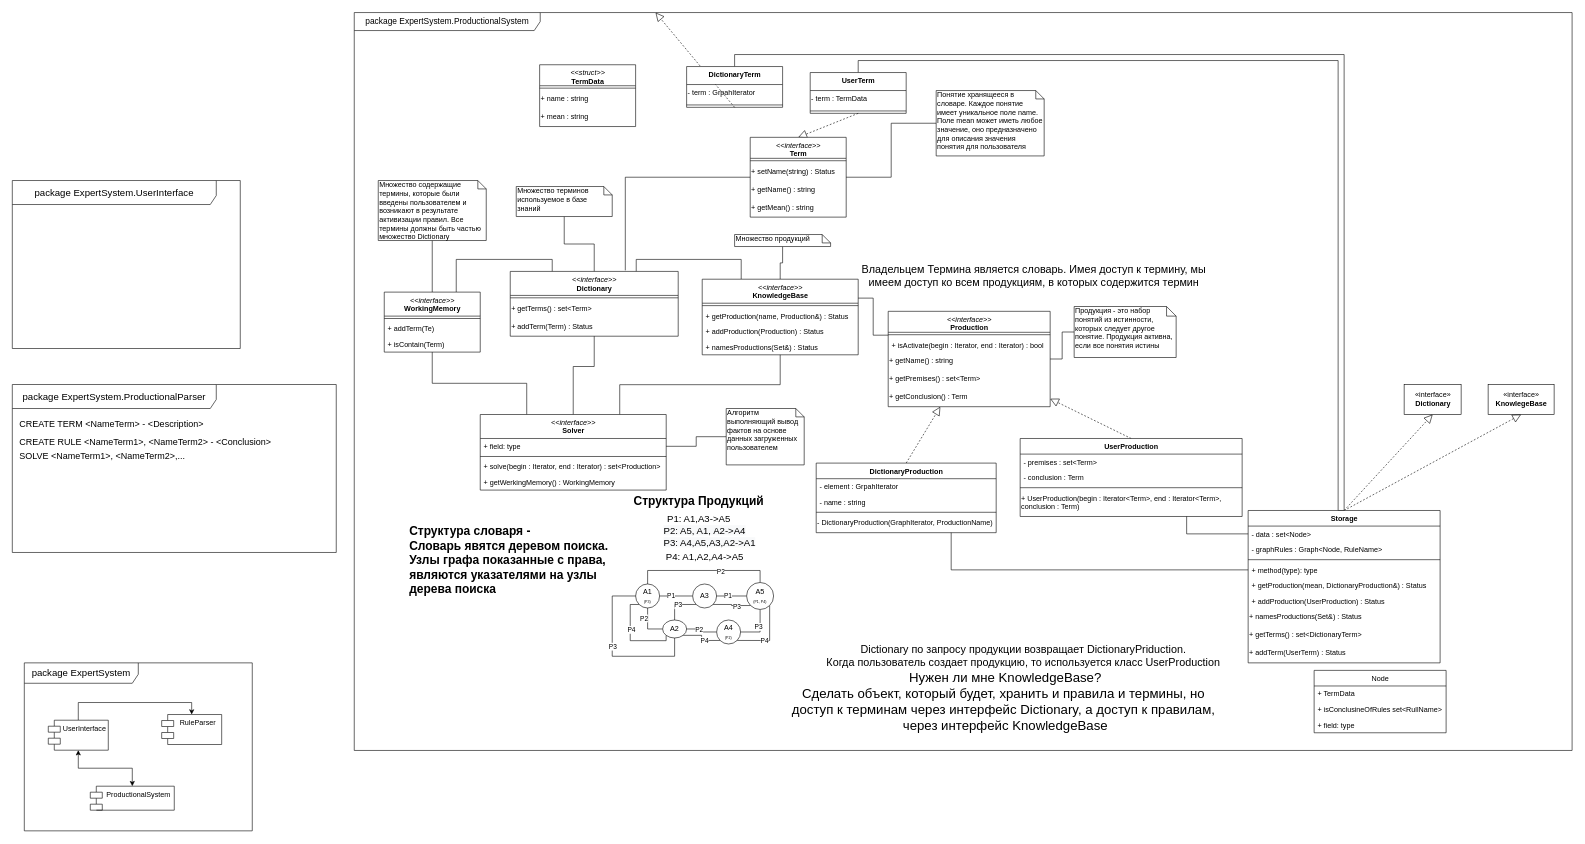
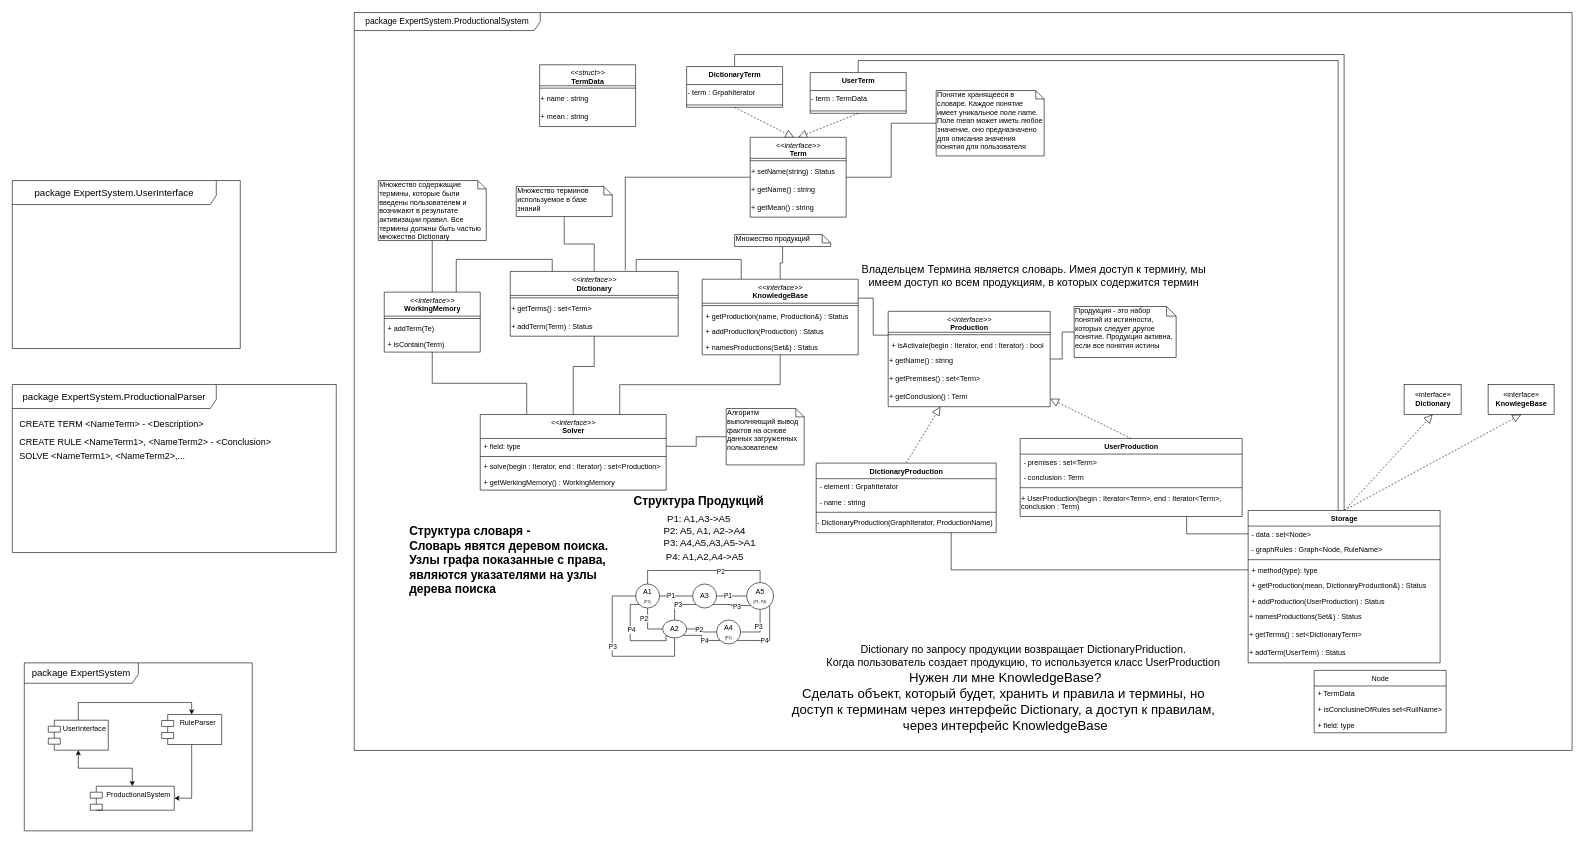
(681, 43) -> (763, 121)
(698, 541) -> (698, 541)
none -> (192, 798)
